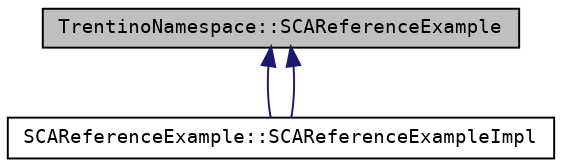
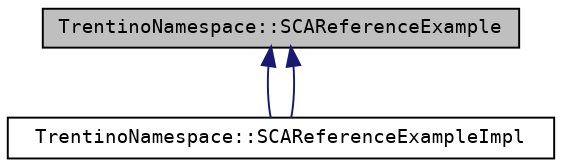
(281, 138) -> (281, 138)
